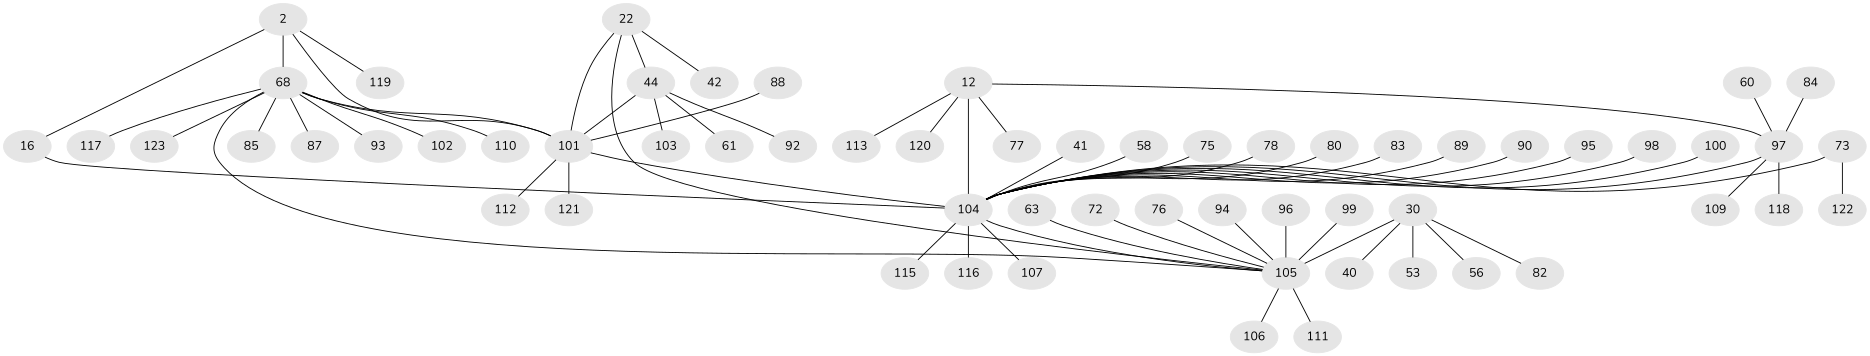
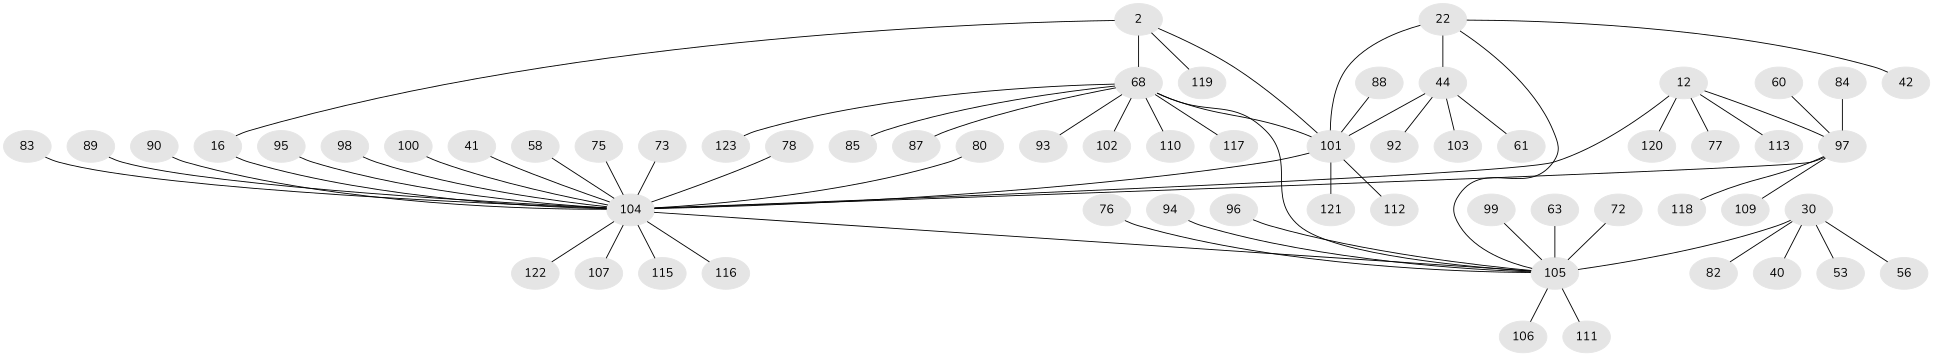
(1842, 178) -> (583, 242)
